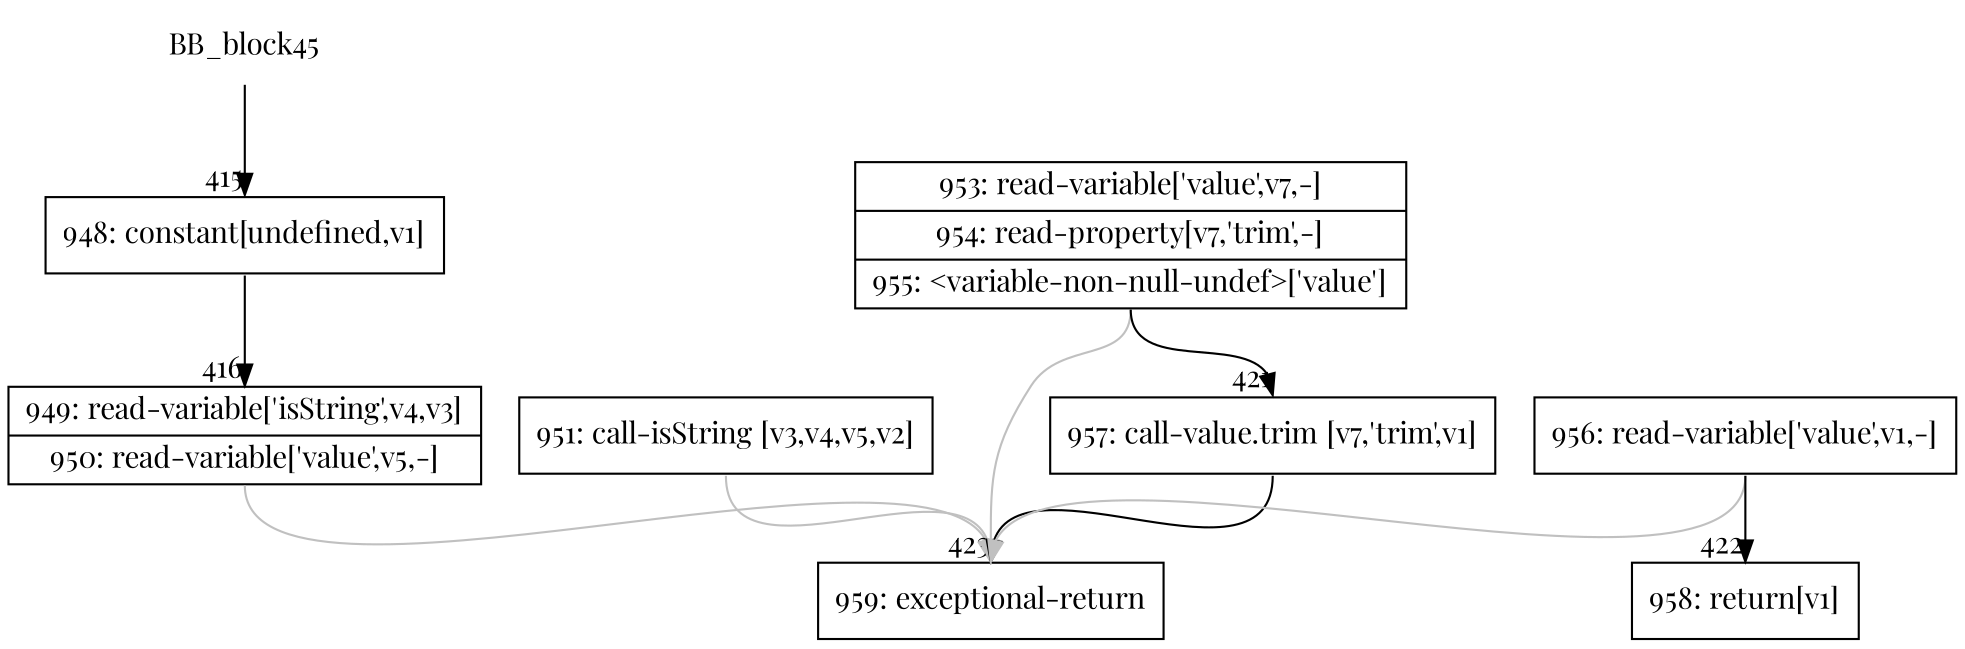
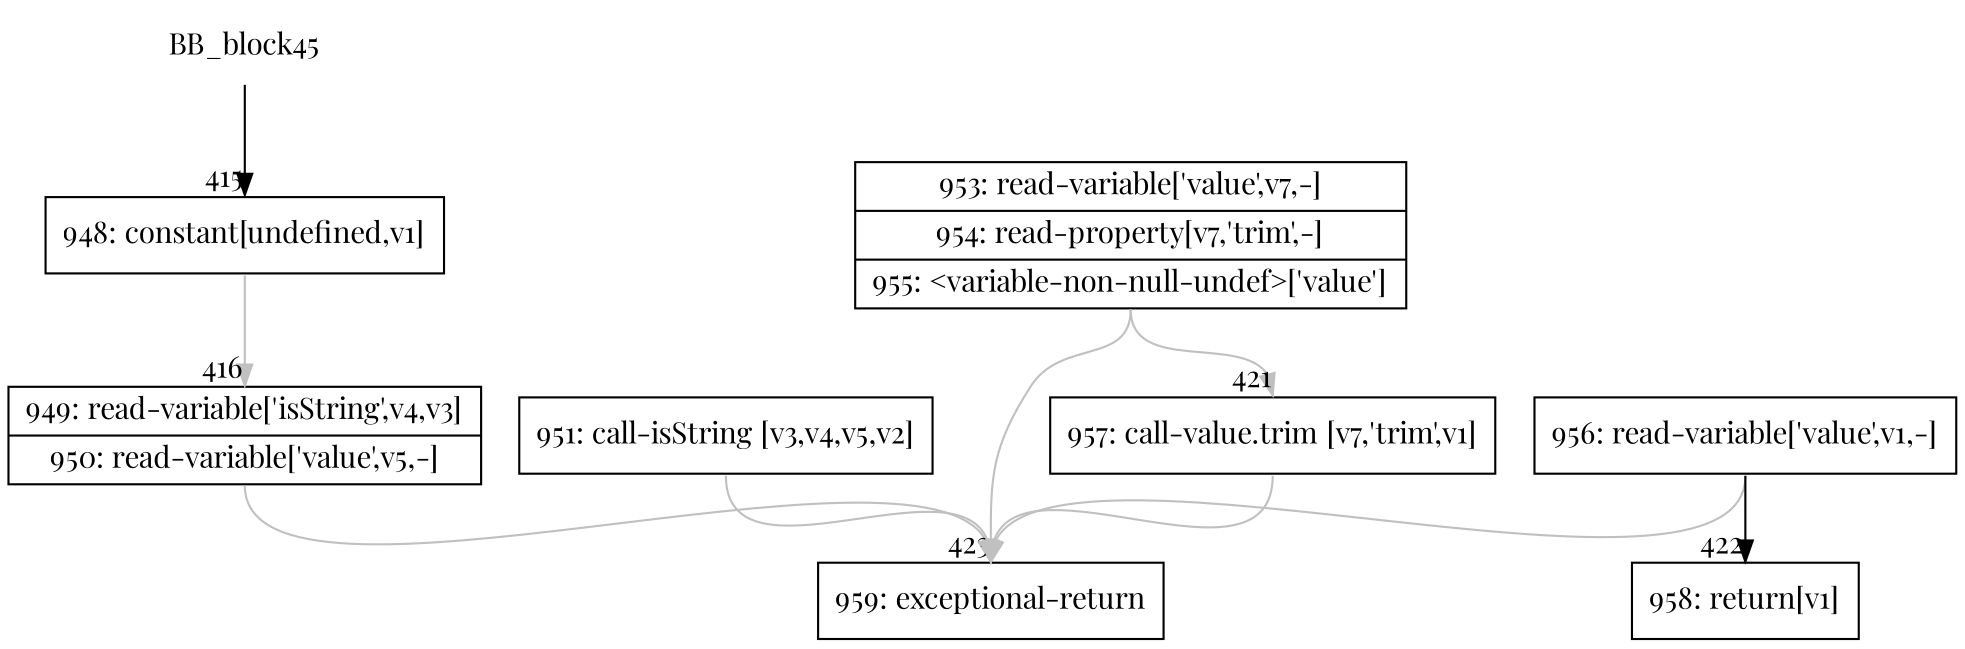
(245, 320) -> (245, 320)
(1191, 351) -> (1191, 351)
(1142, 520) -> (1142, 520)
